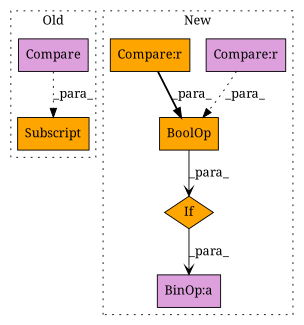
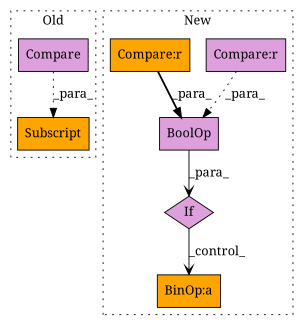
(189, 134) -> (189, 134)
(189, 212) -> (189, 212)
(209, 252) -> (217, 252)
(189, 291) -> (189, 291)
